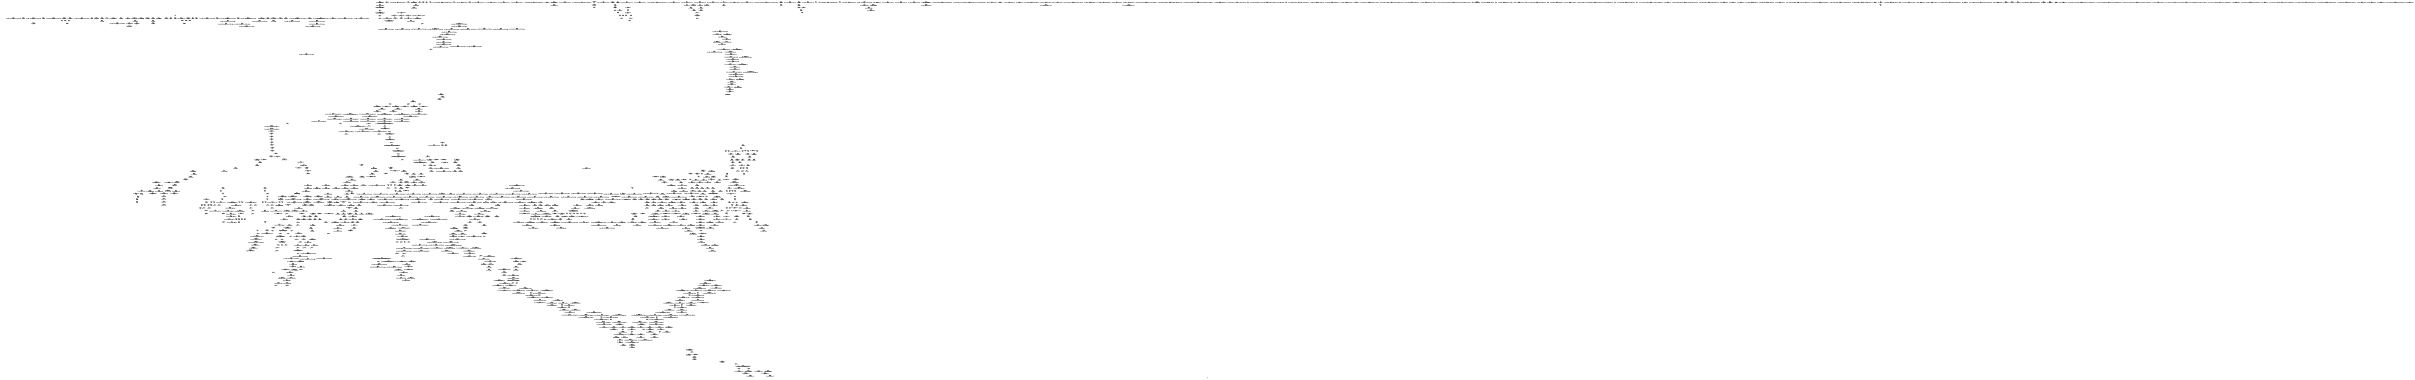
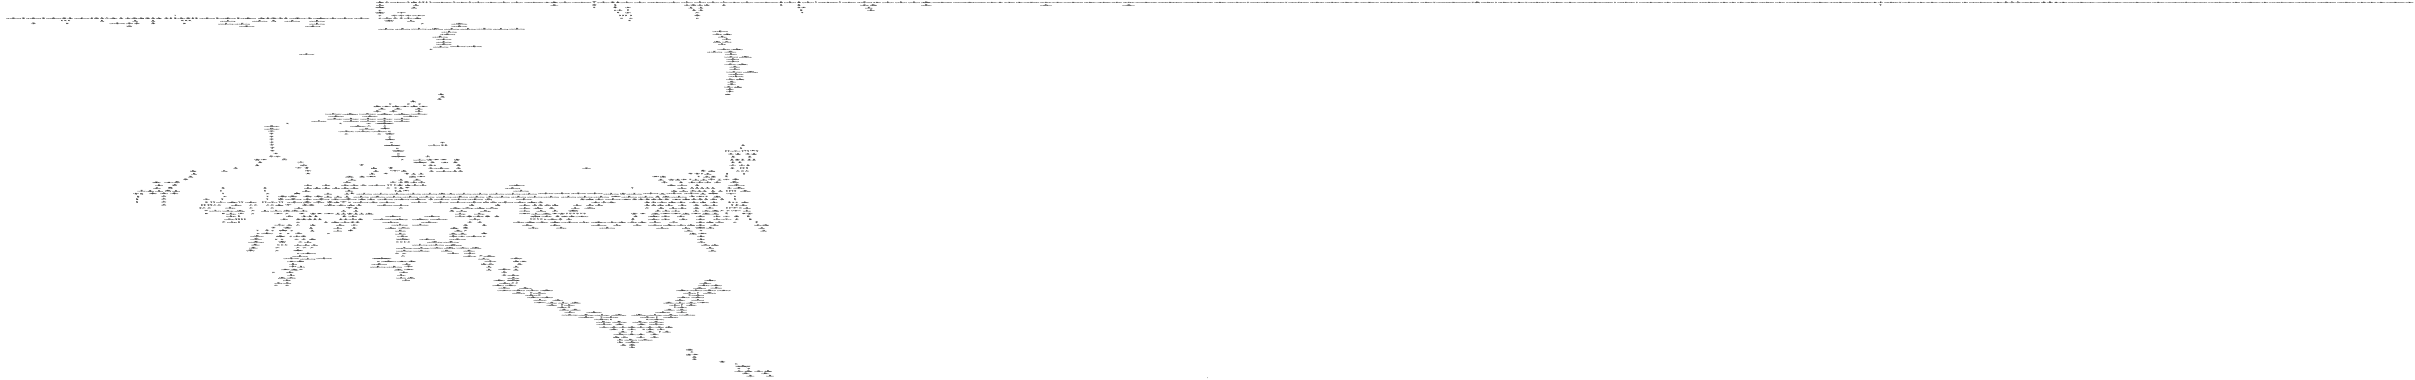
(265, 222) -> none
